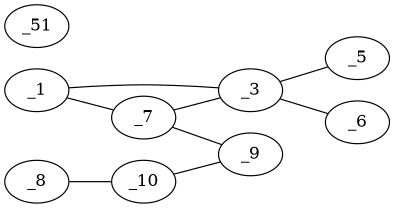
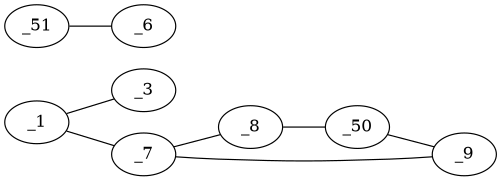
(357, 58) -> none
(197, 104) -> (197, 141)
(304, 106) -> (90, 26)
(144, 182) -> (357, 127)
